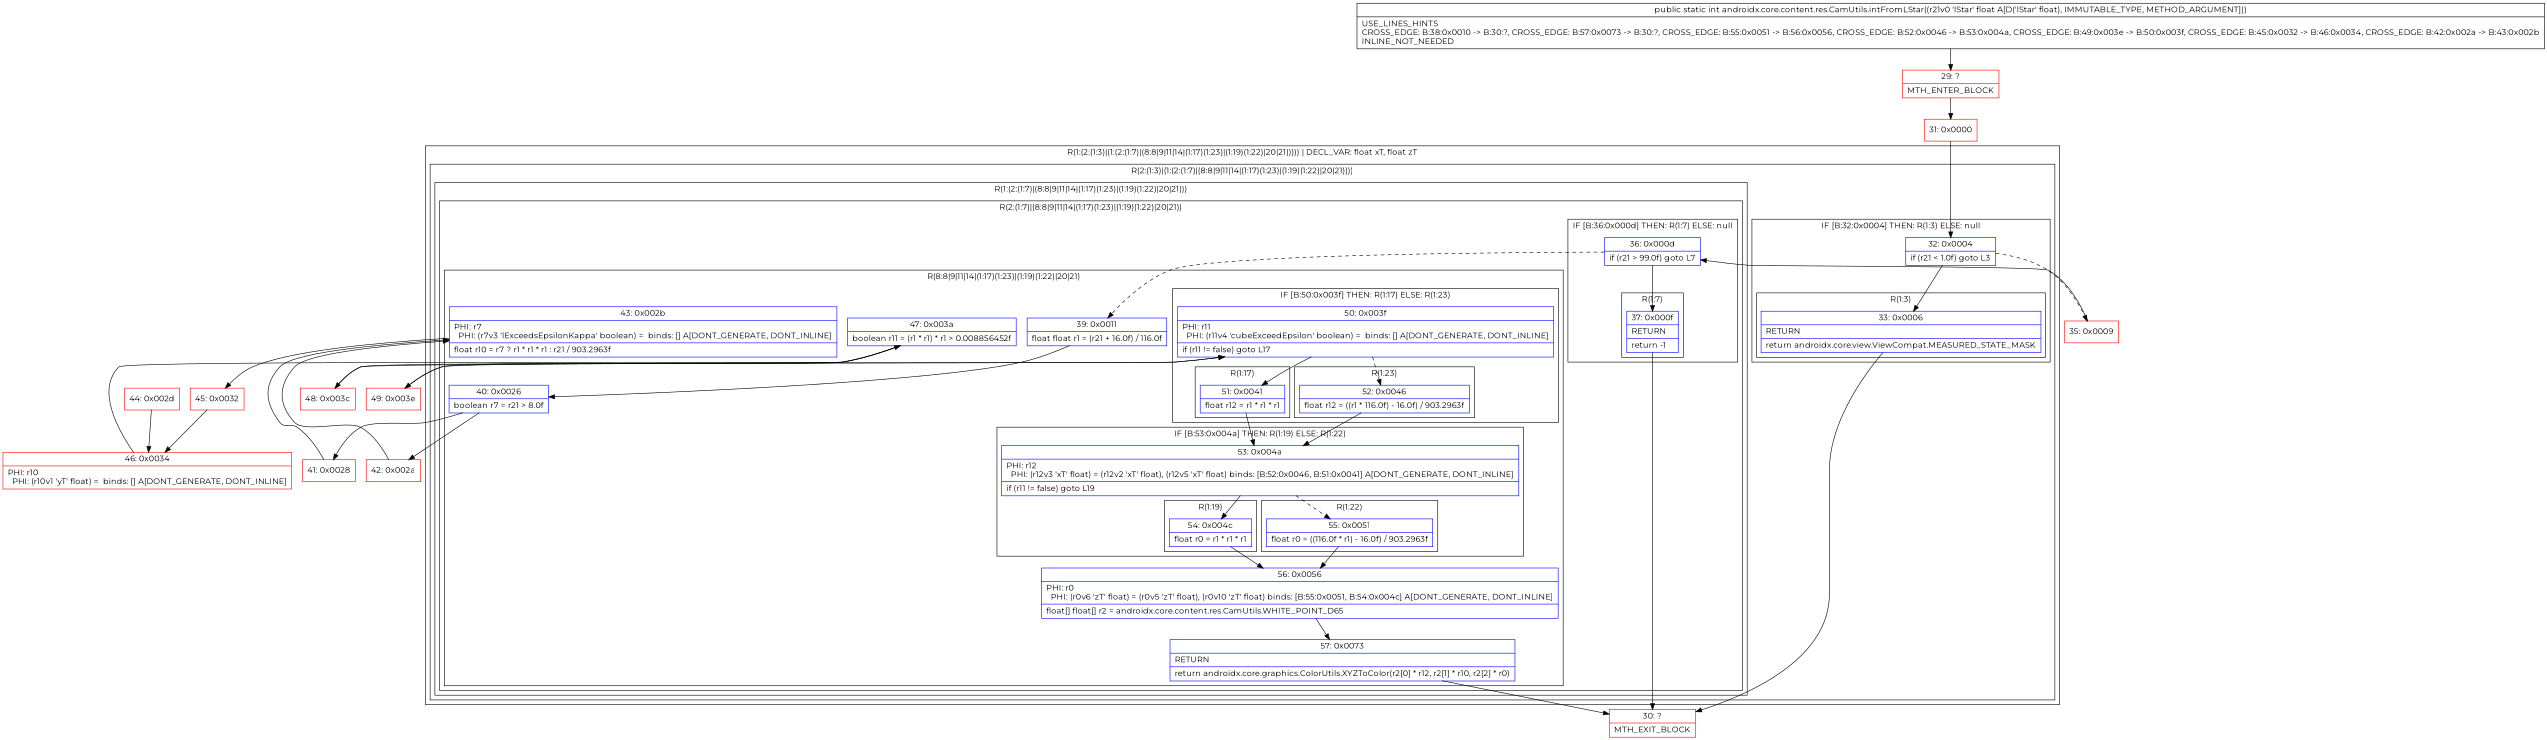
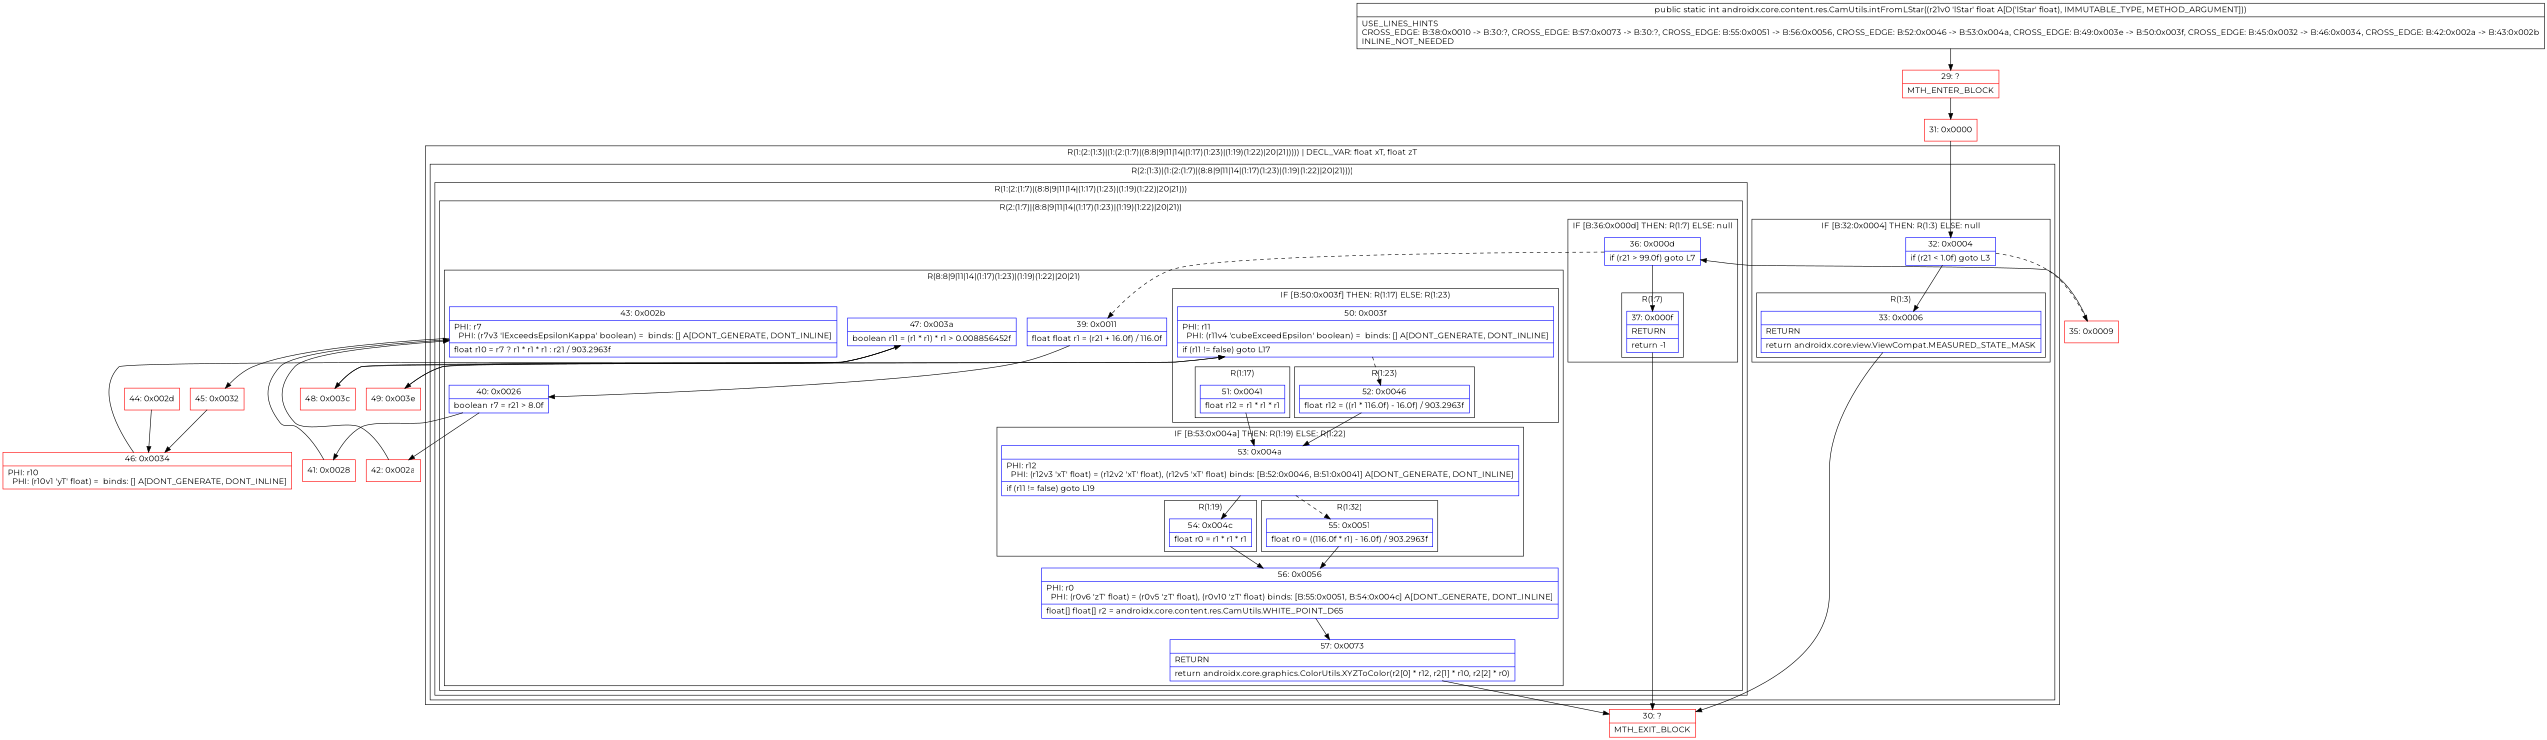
(1285, 371) -> none
(1350, 507) -> (1350, 507)
